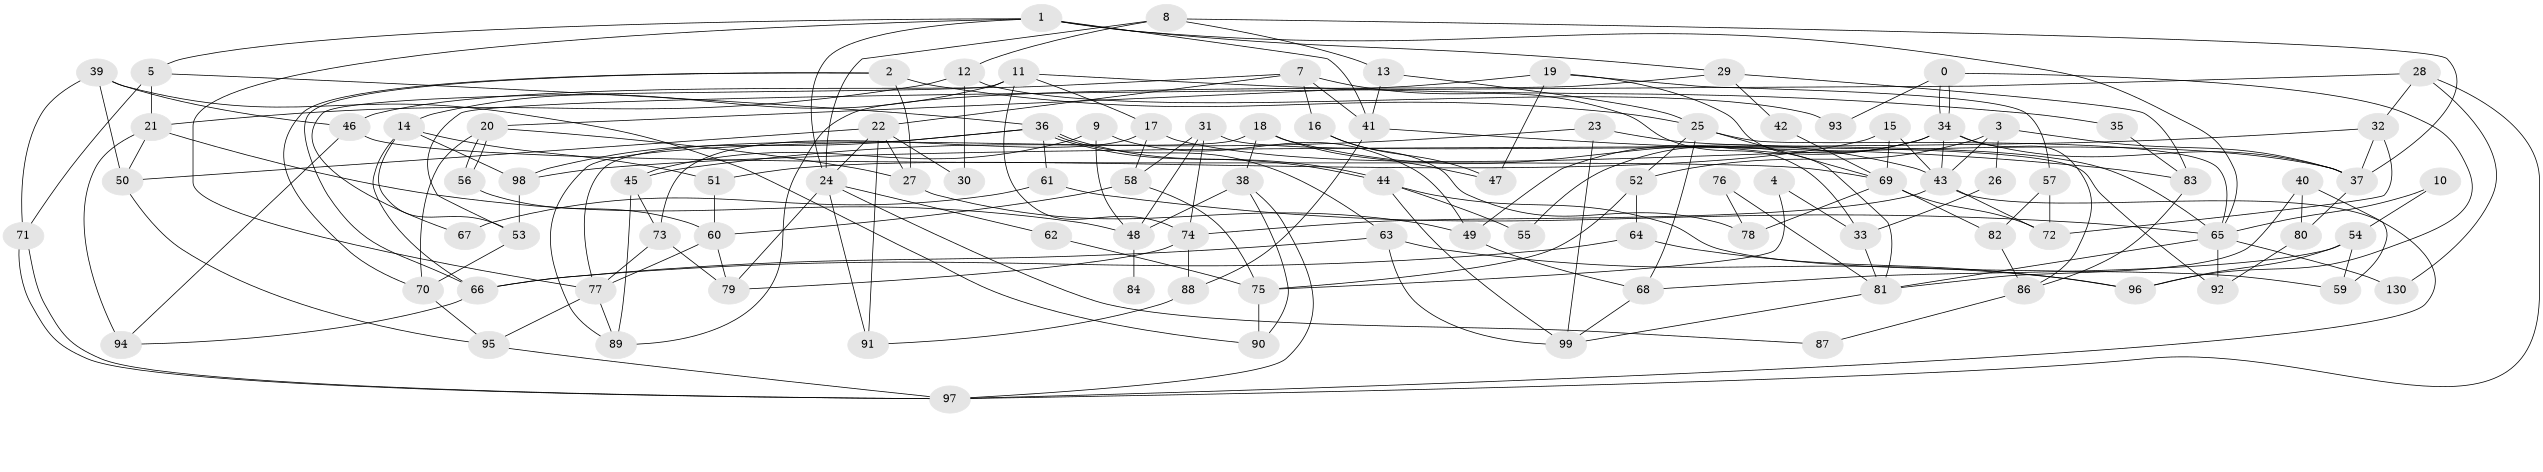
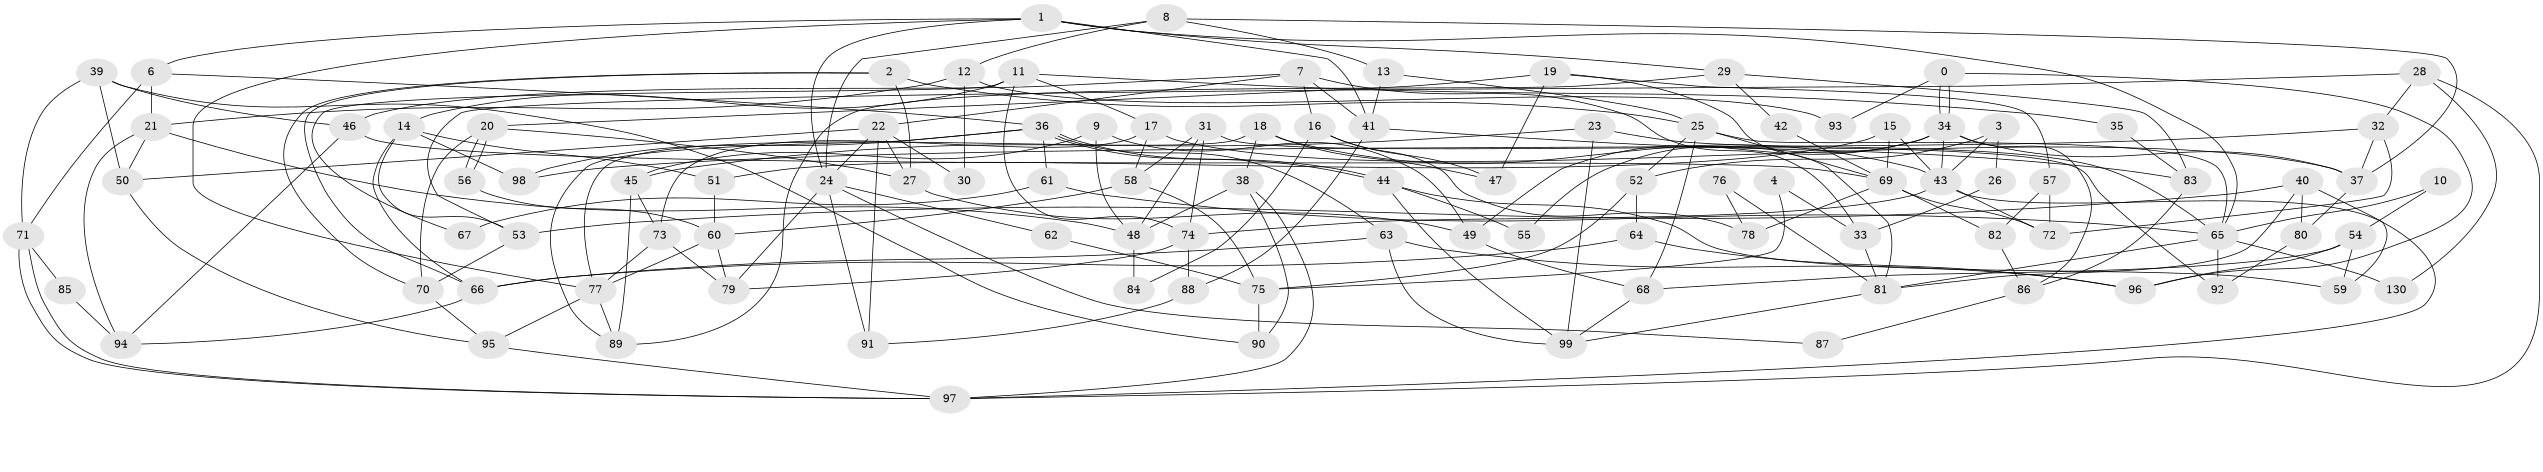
(151, 73) -> (151, 73)
(2181, 147) -> none
(519, 209) -> (1368, 212)
none -> (1247, 223)
none -> (65, 291)
